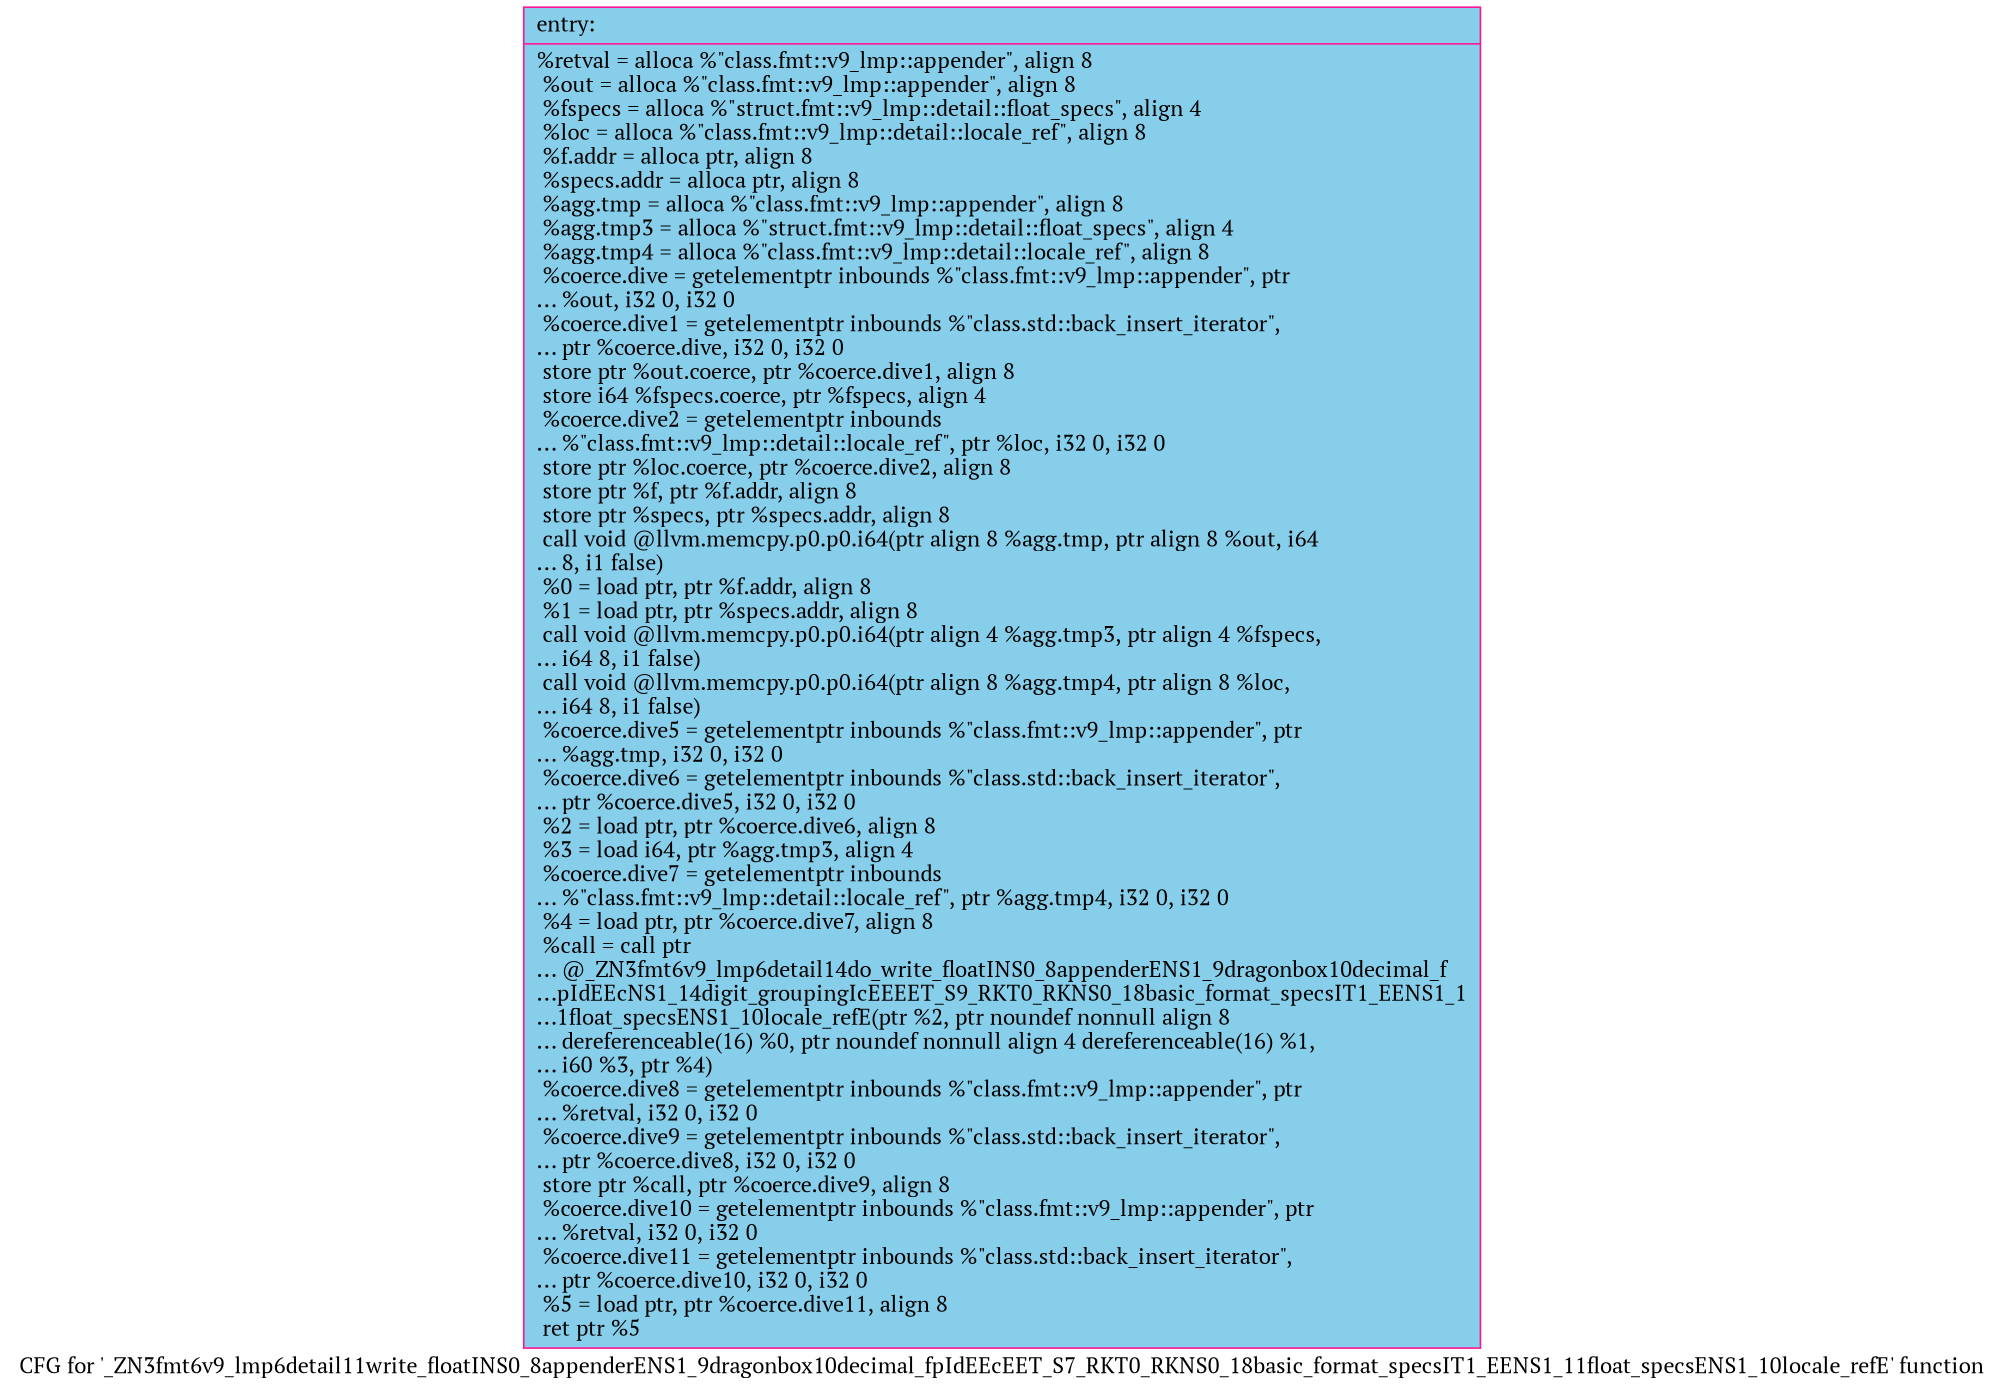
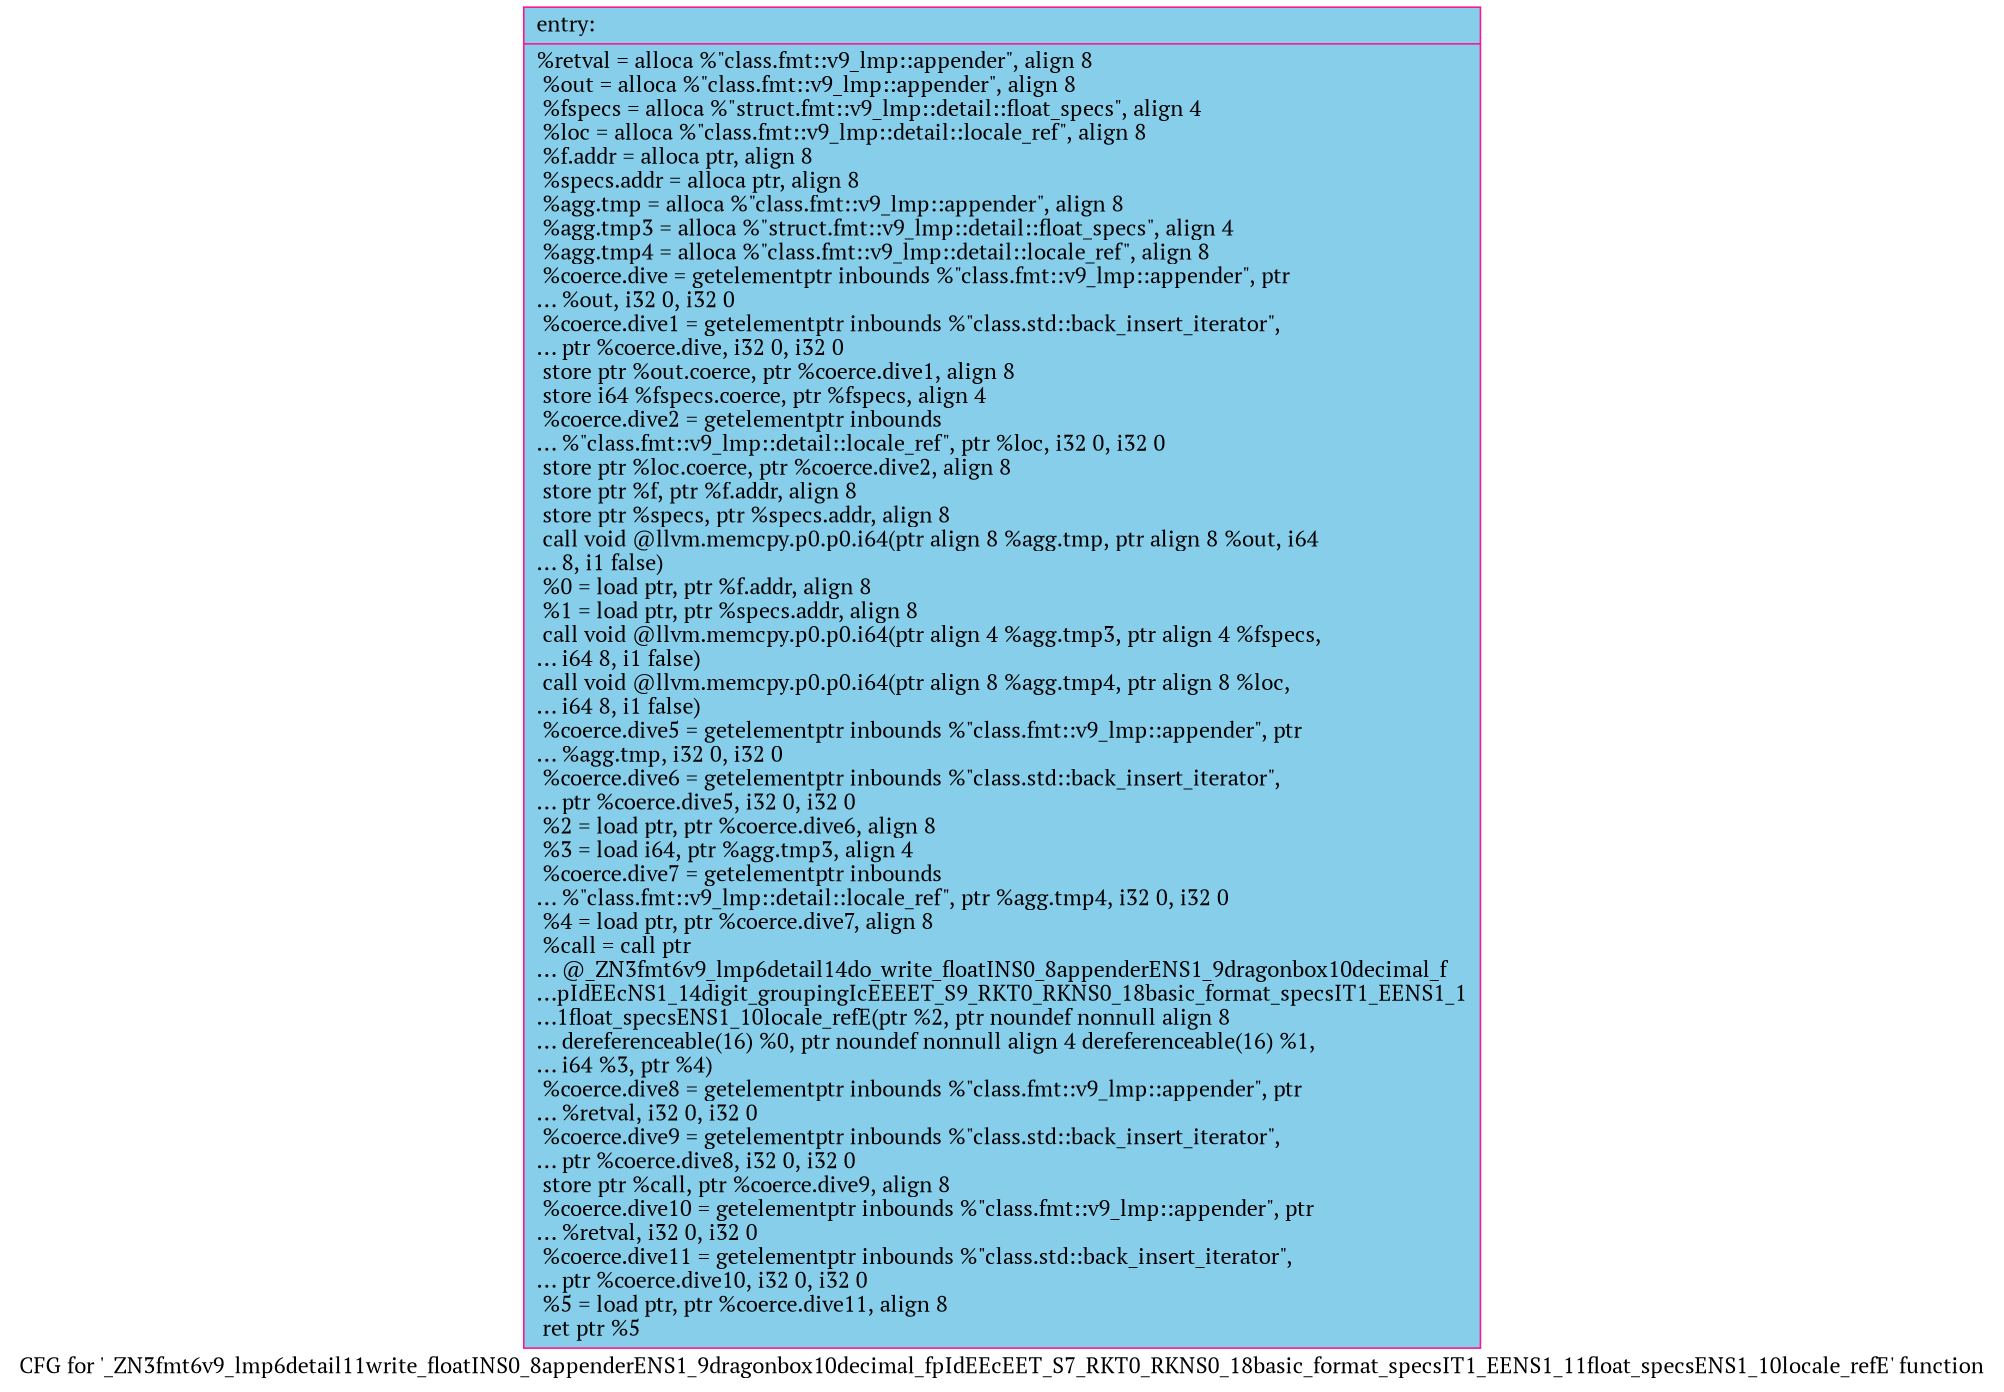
(625, 1066) -> (625, 1066)
